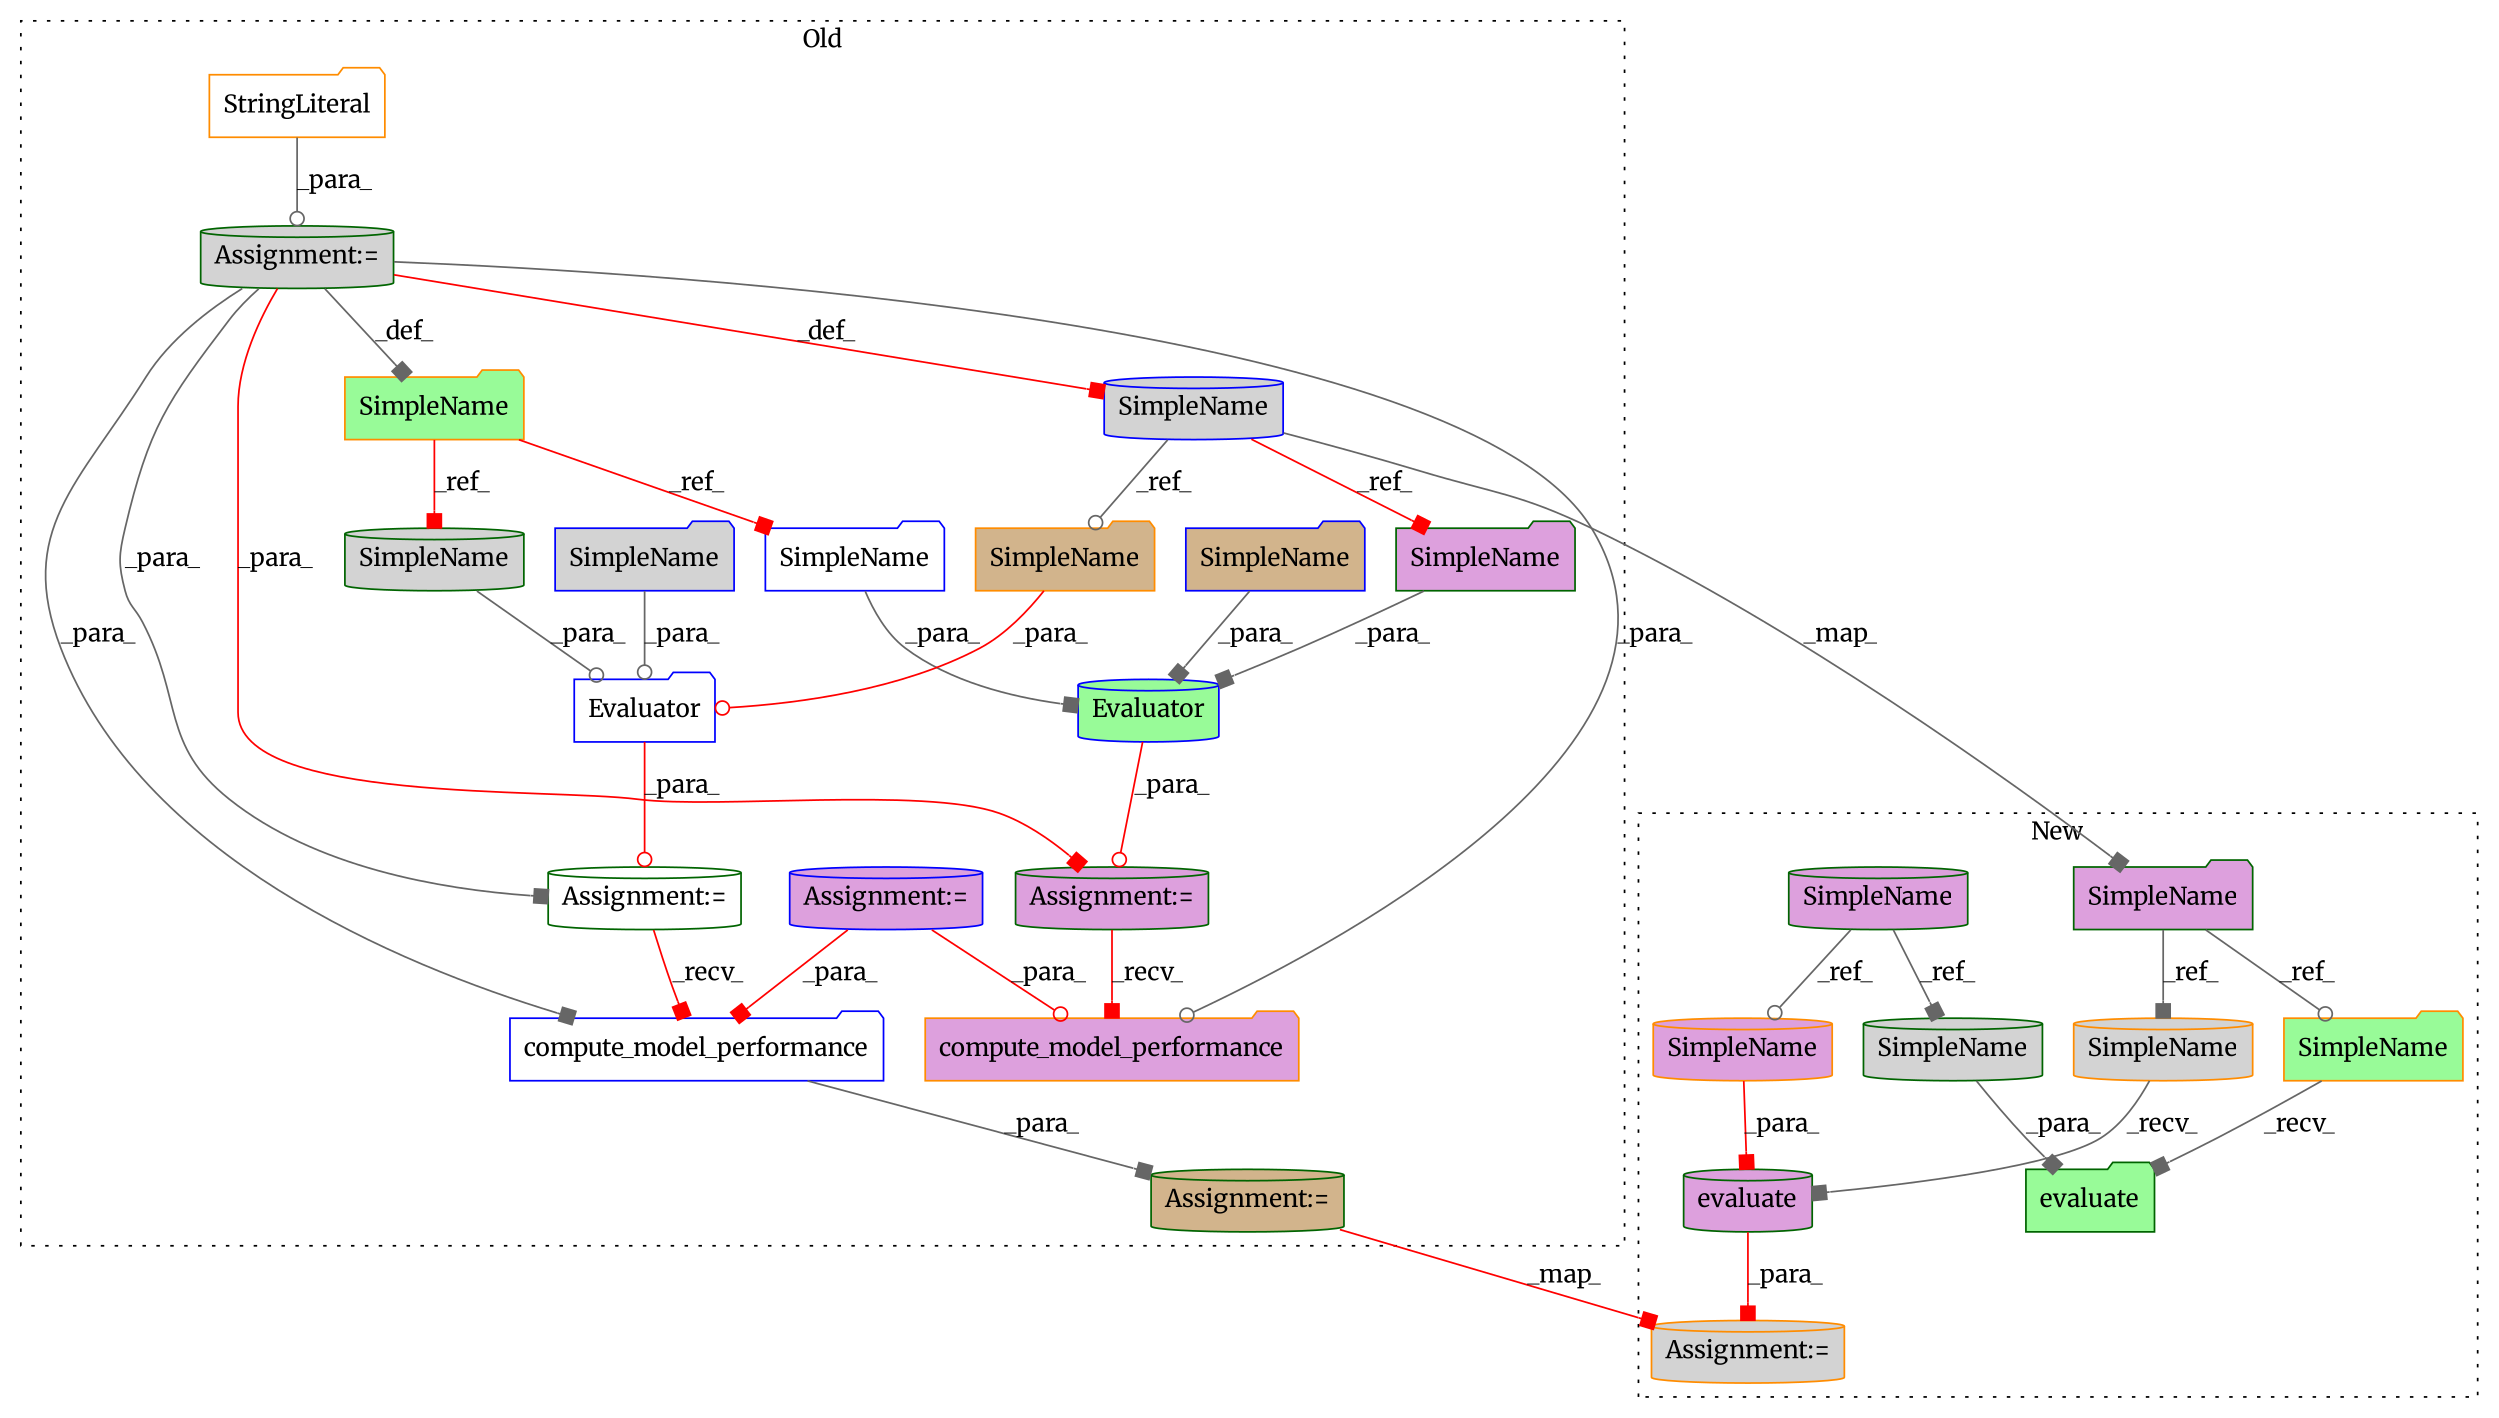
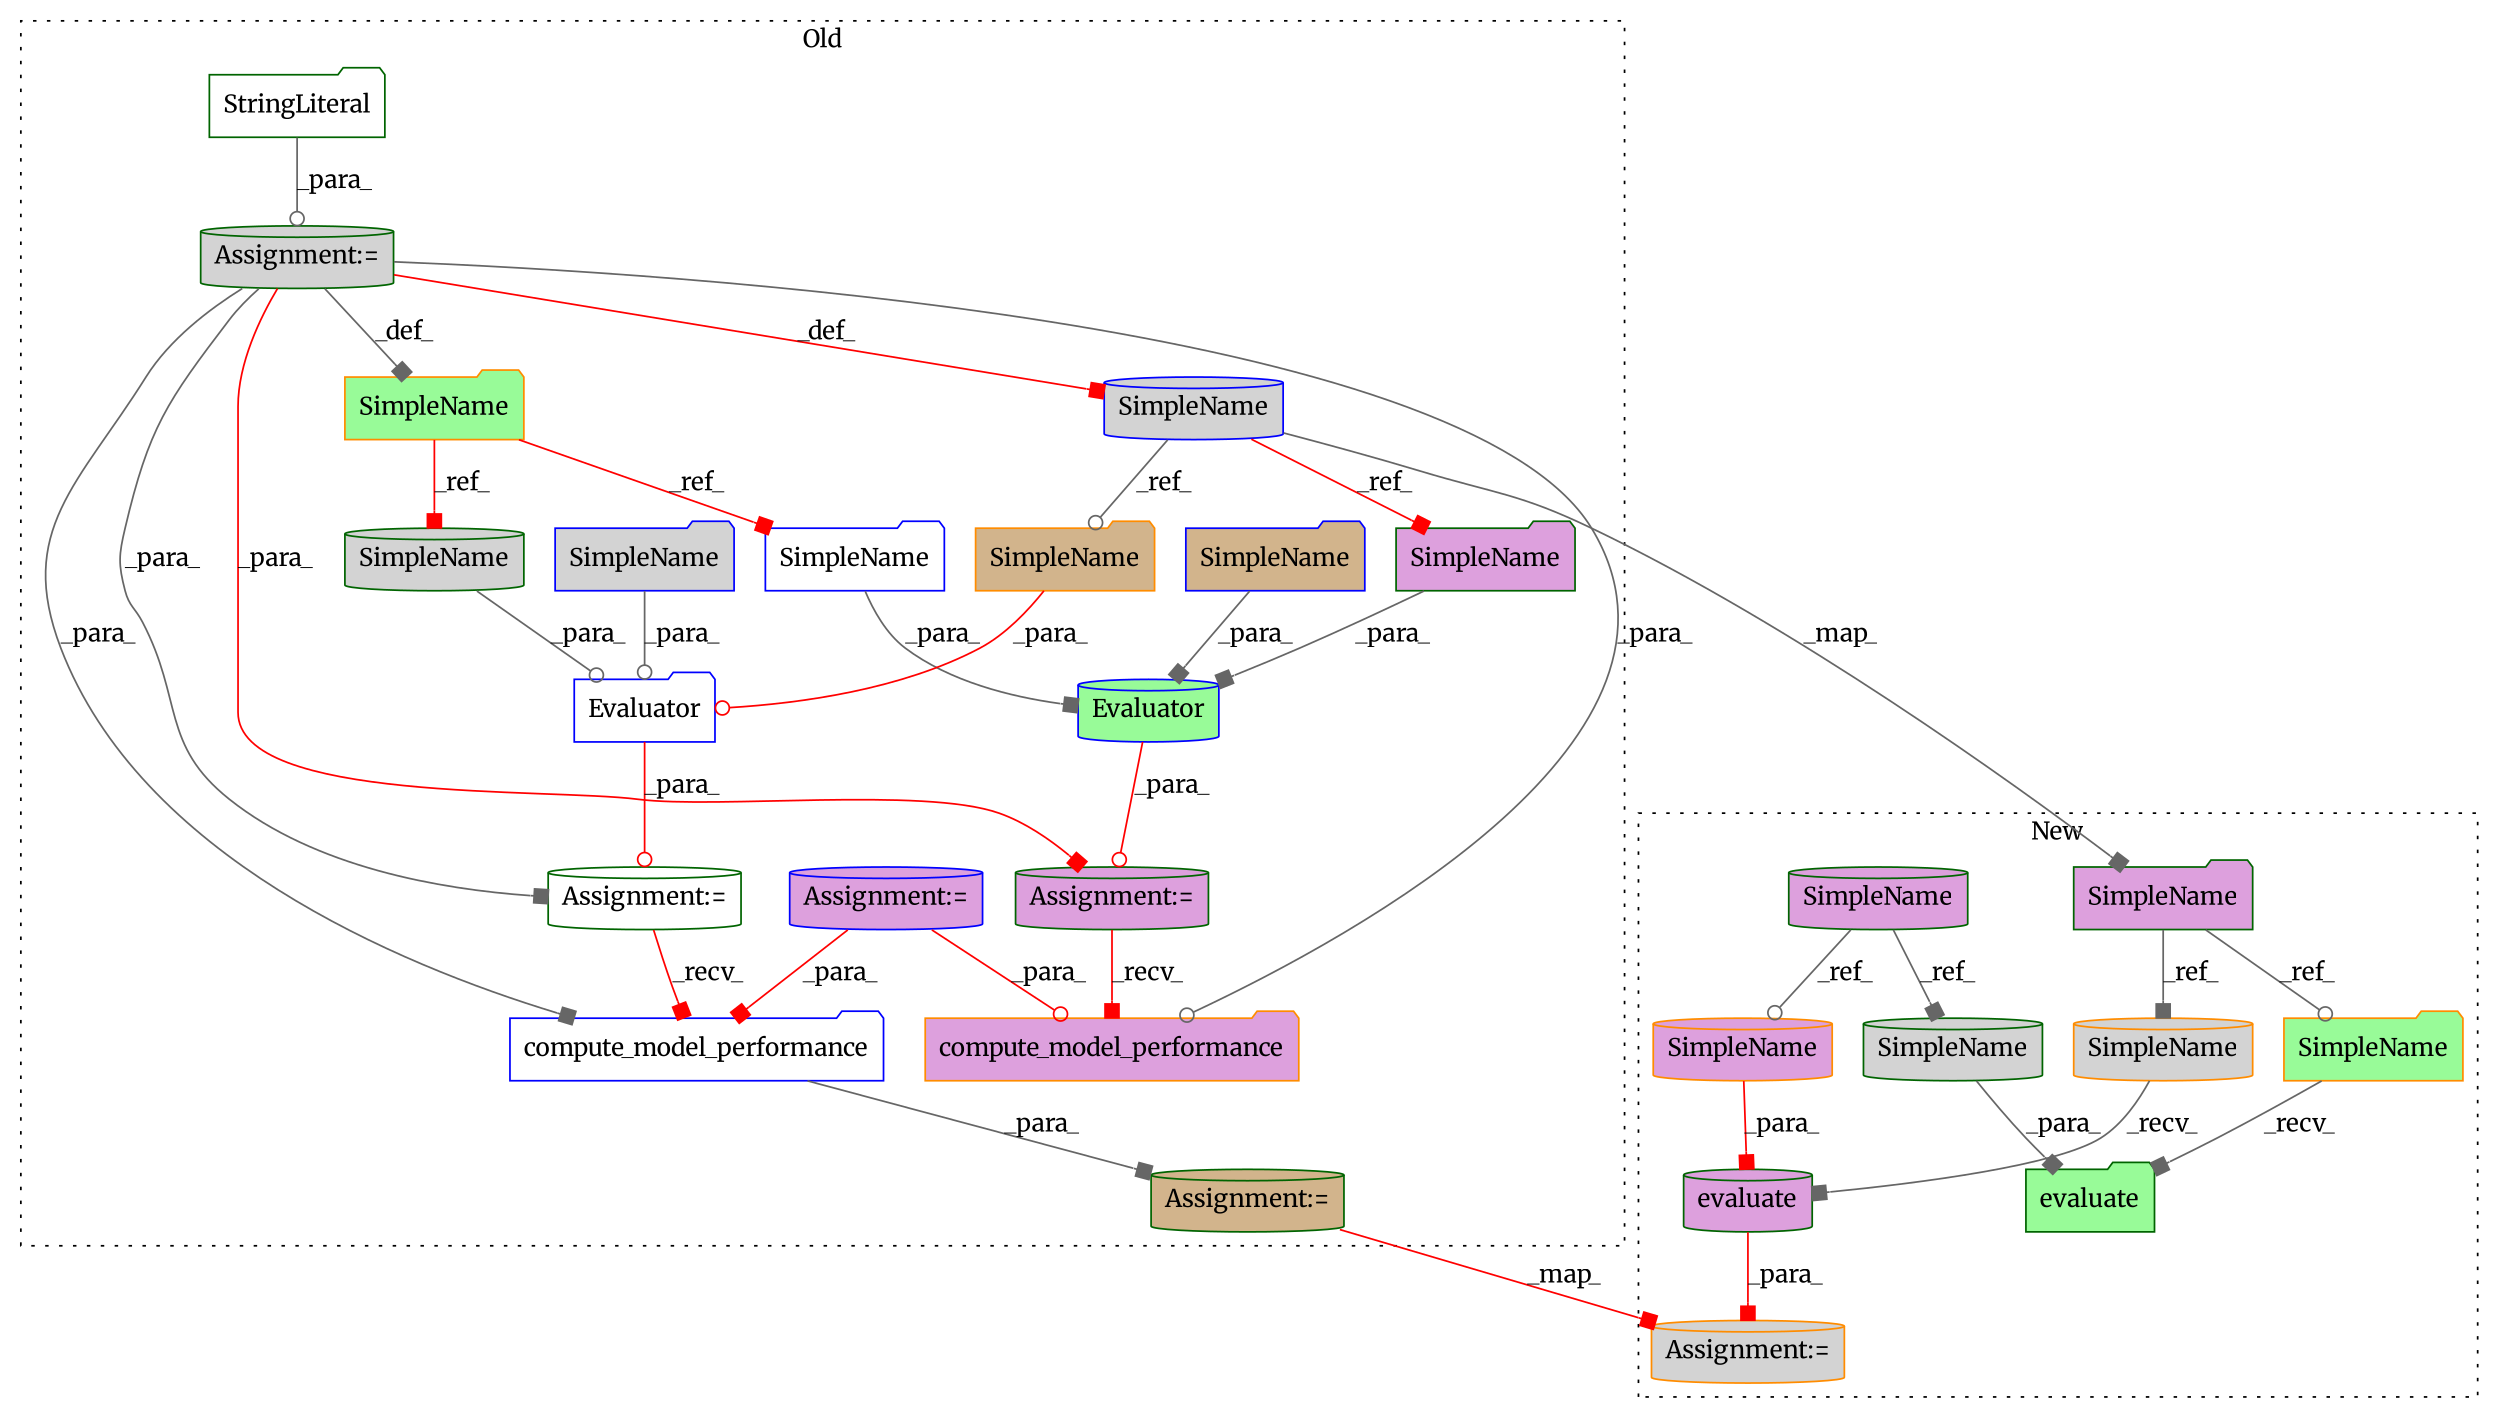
(297, 106) -> (297, 106)
